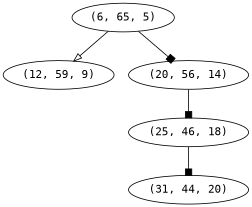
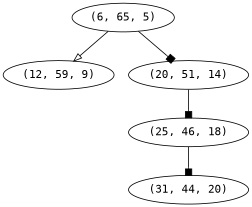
(189, 75) -> (189, 75)
